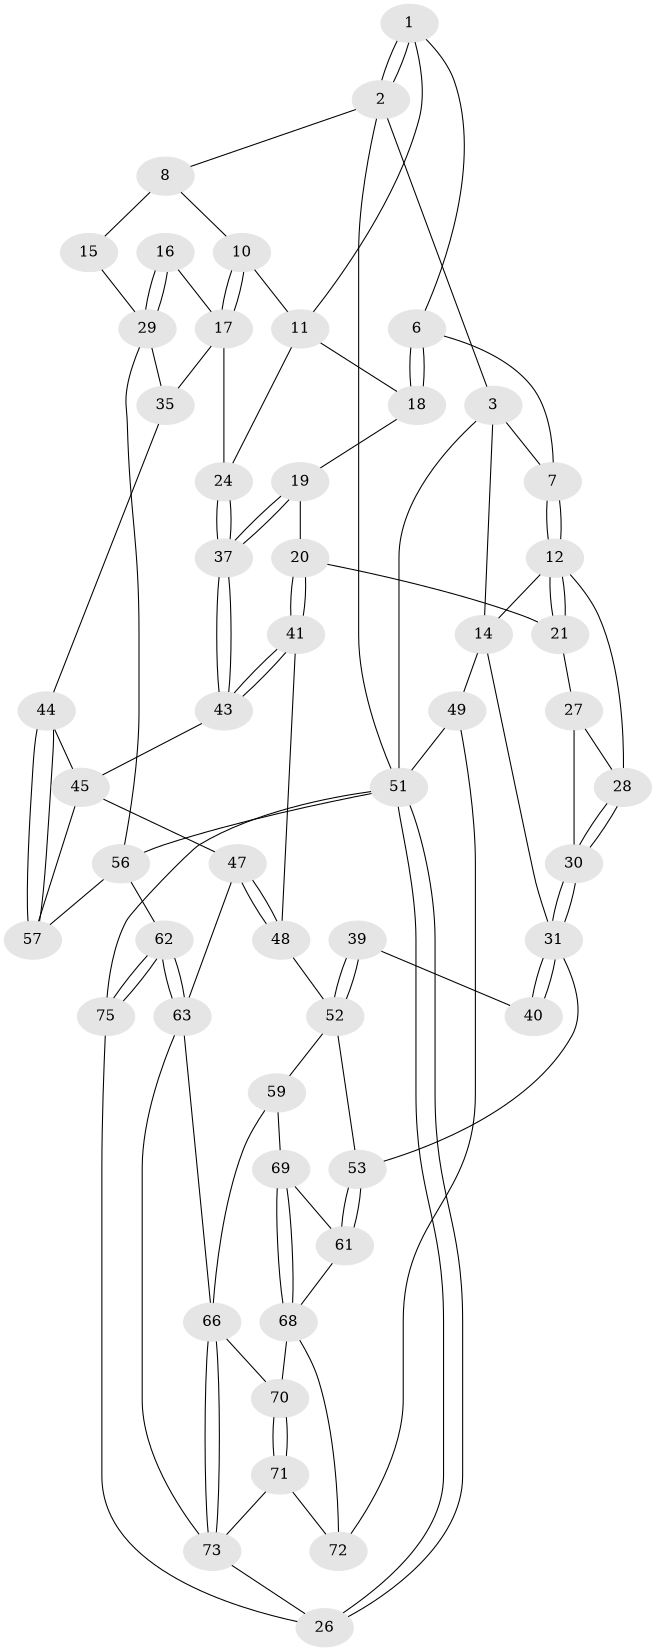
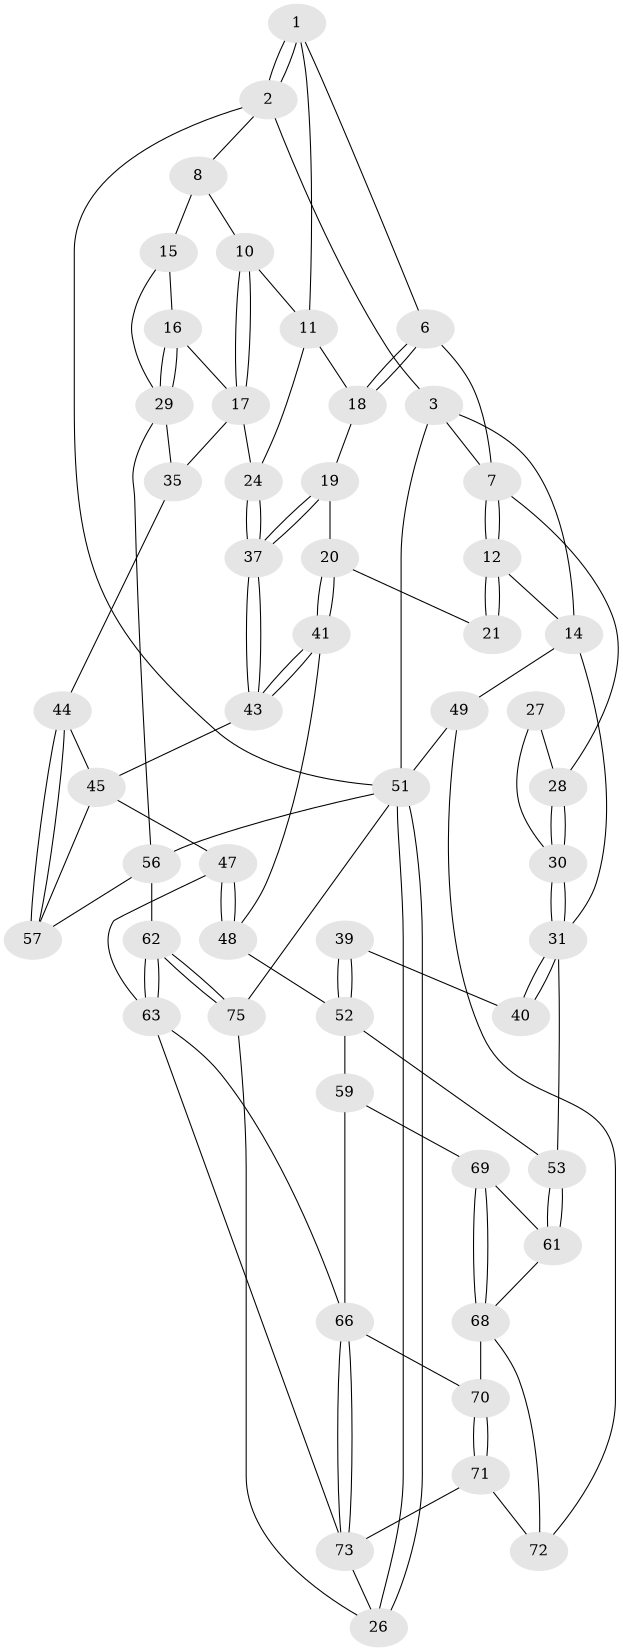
none -> (171, 291)
(614, 666) -> (613, 620)
(567, 673) -> none
